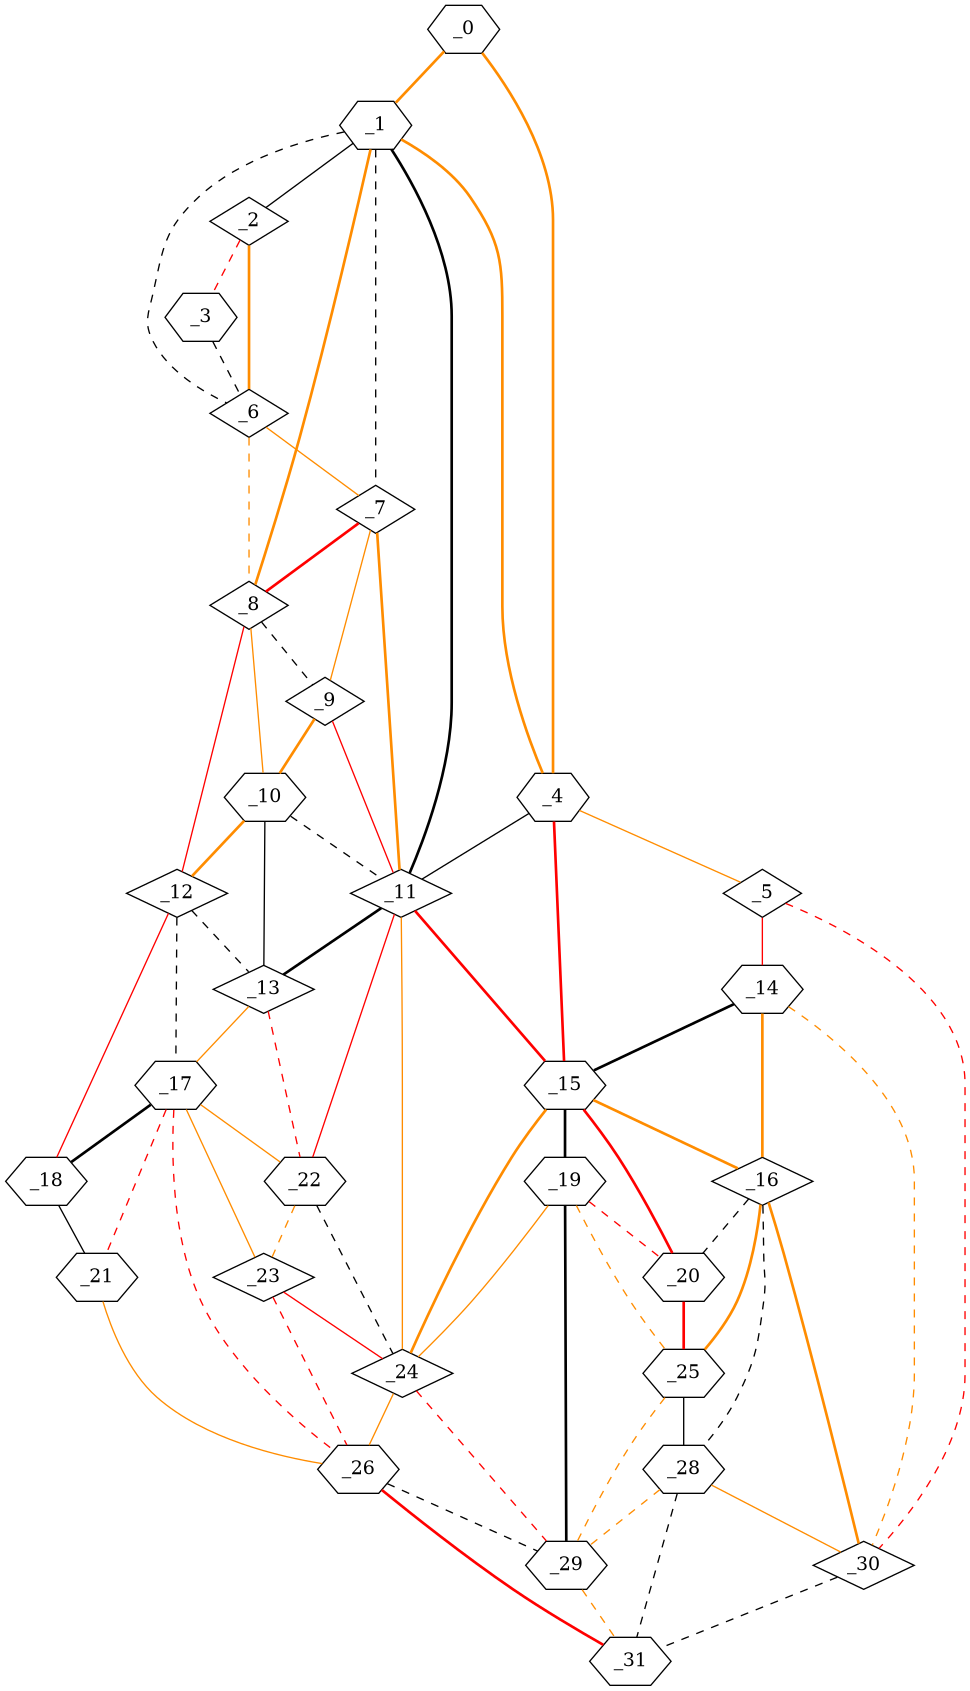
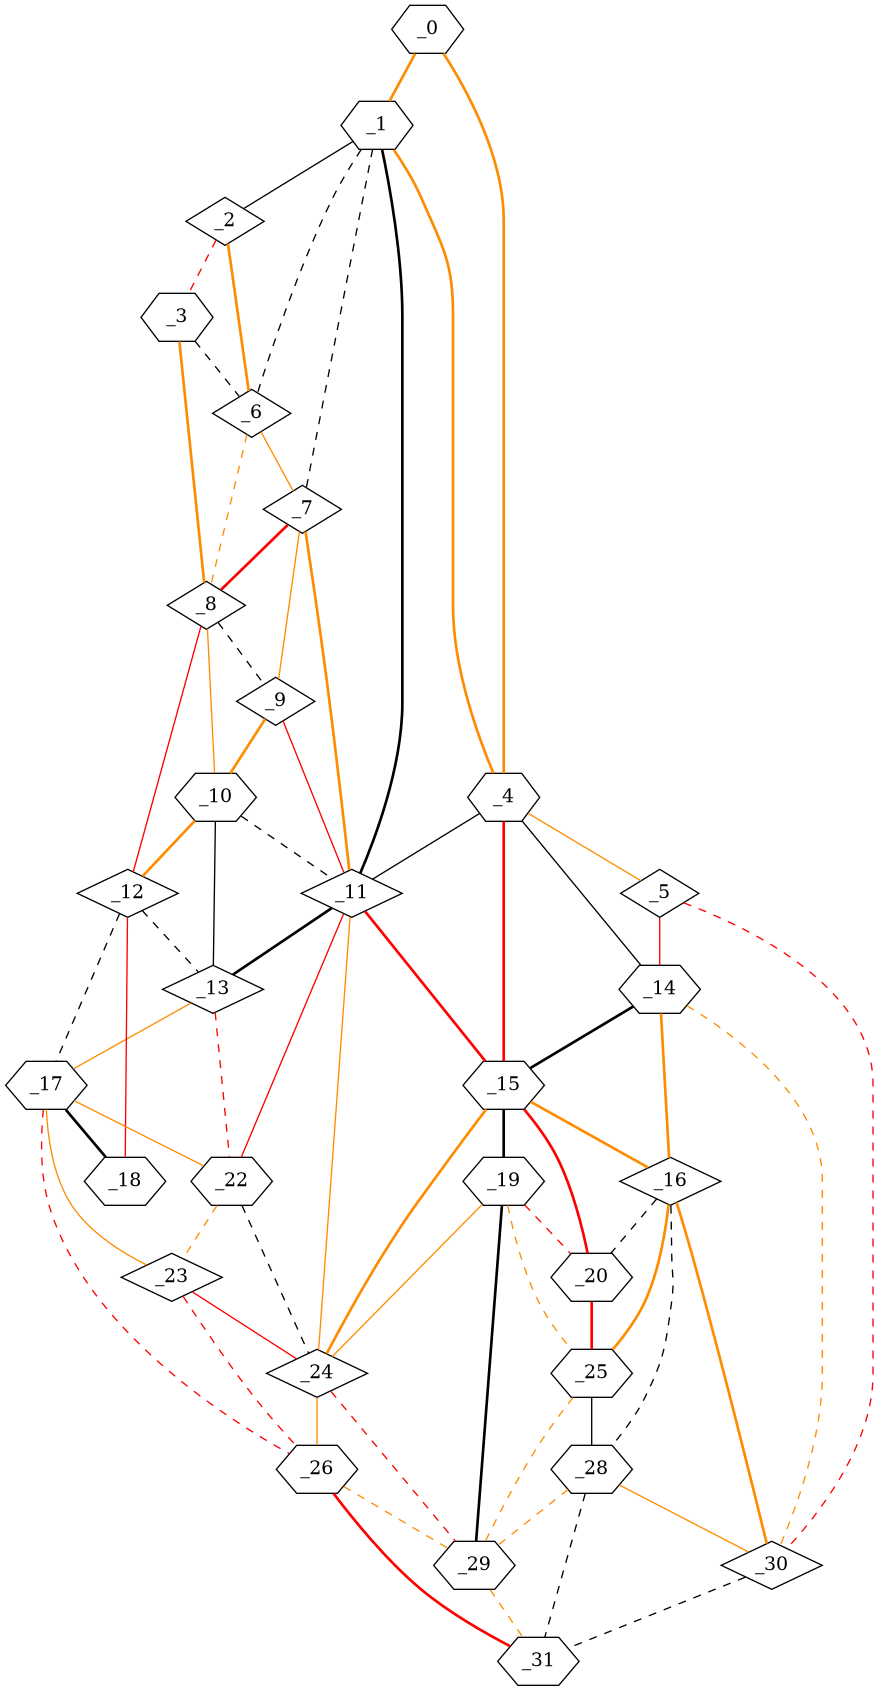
(318, 368) -> (192, 462)
none -> (581, 893)
(97, 1277) -> none
(462, 1517) -> (396, 1517)
